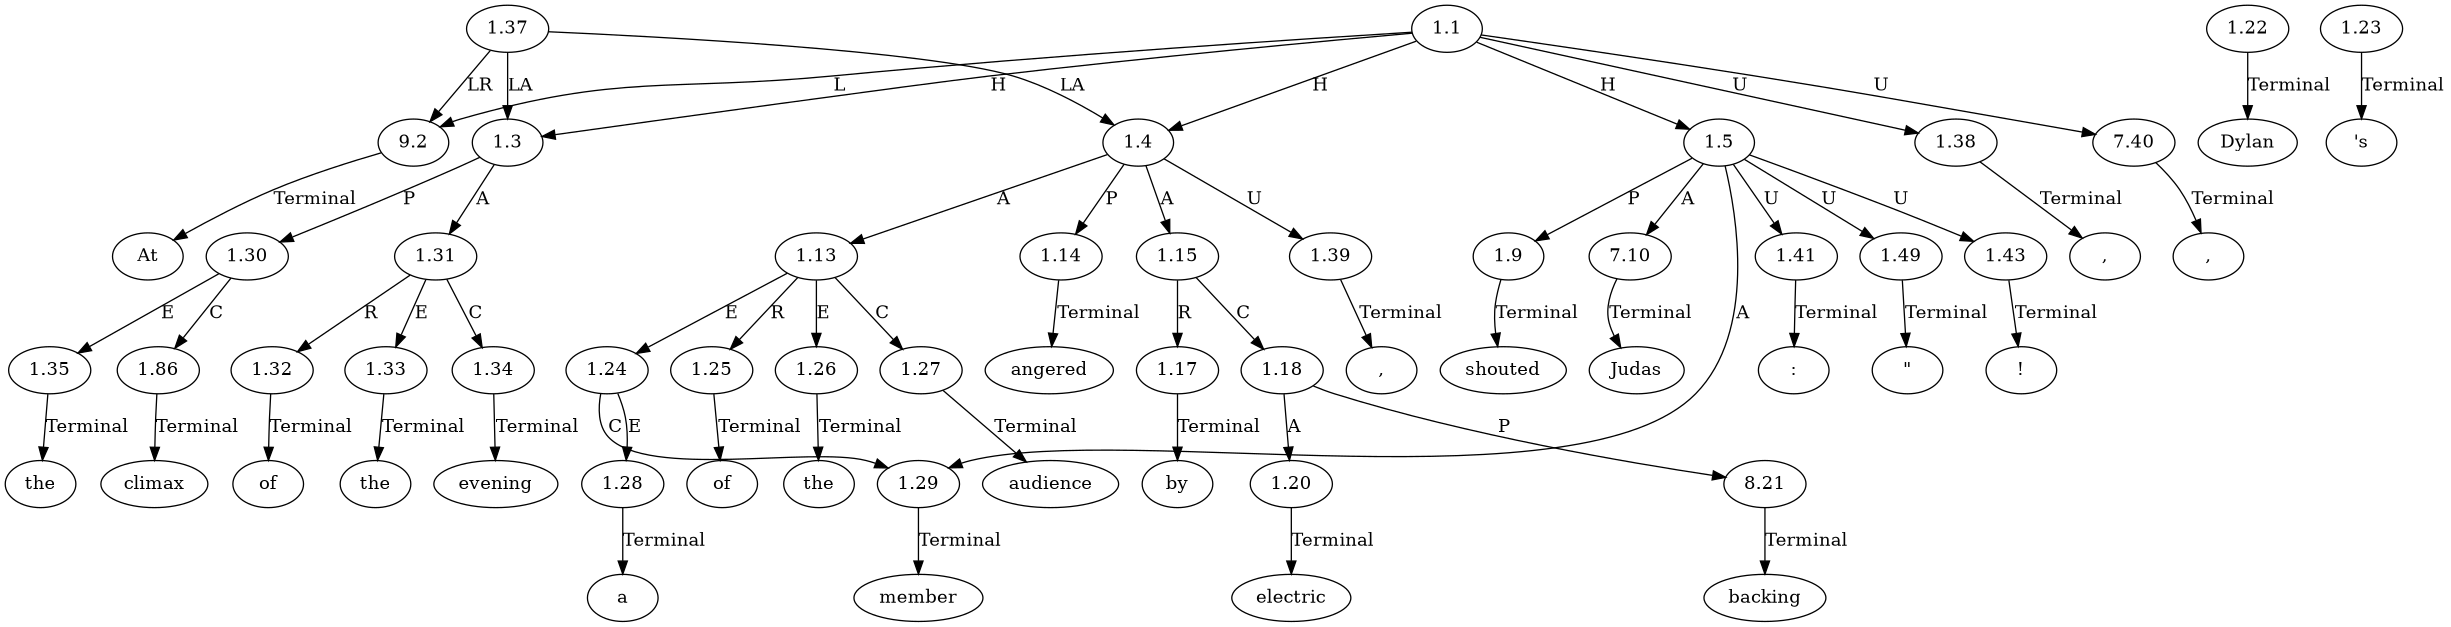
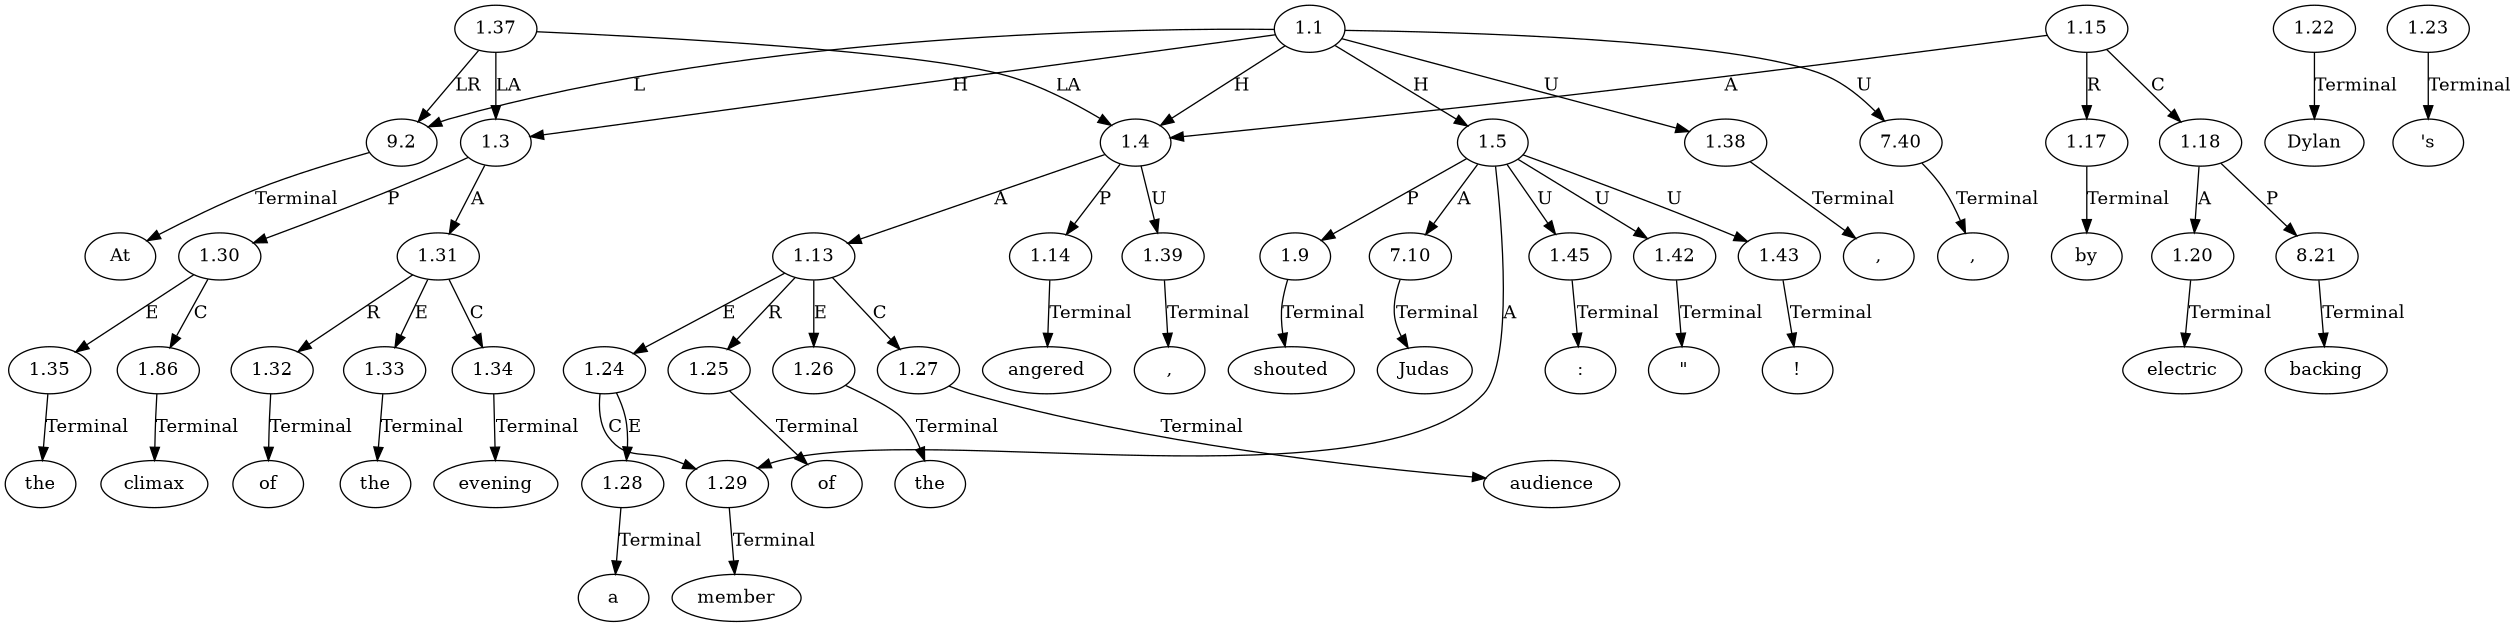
(1156, 193) -> (1616, 90)
(1796, 256) -> (1570, 256)
(1901, 256) -> (1675, 256)
